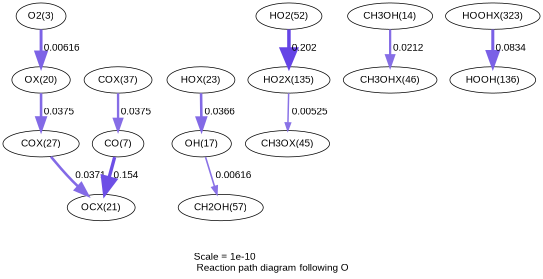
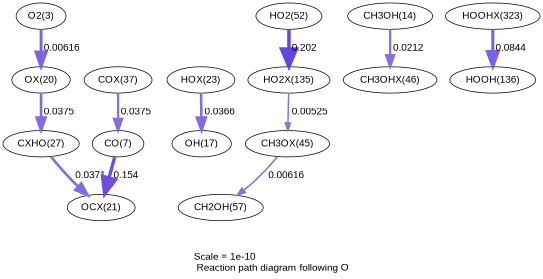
(510, 48) -> (510, 48)
(41, 144) -> (41, 144)
(210, 172) -> (261, 174)
